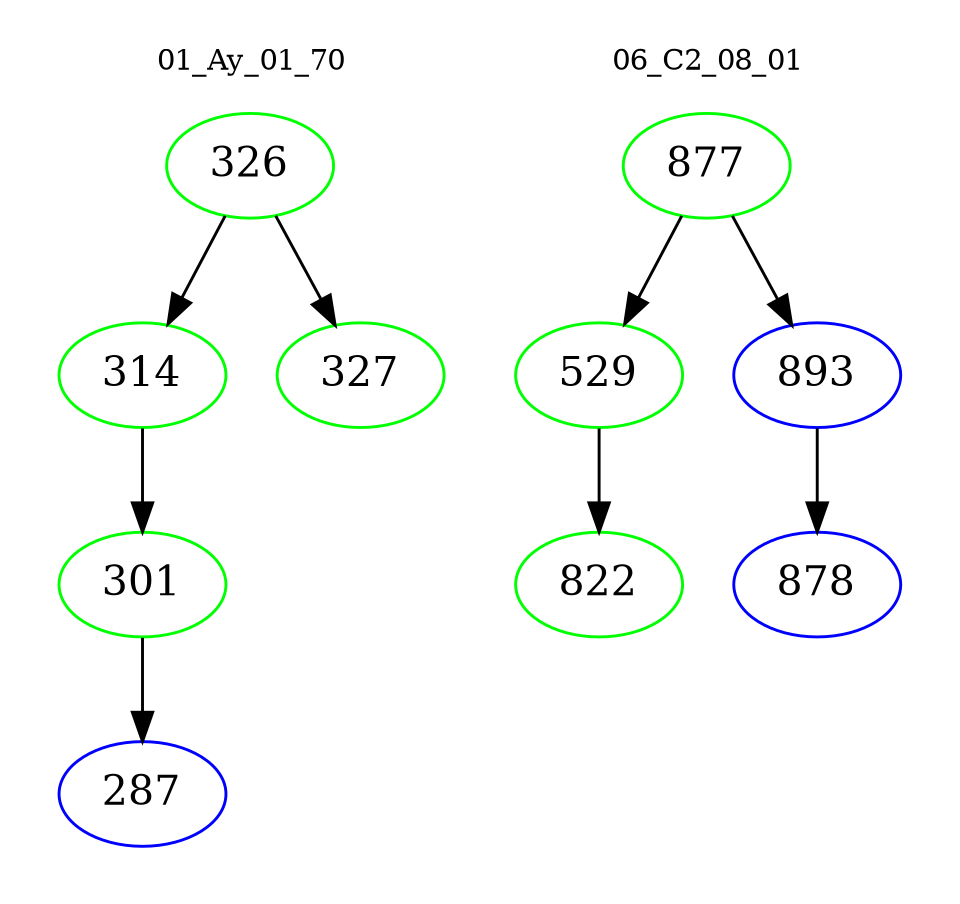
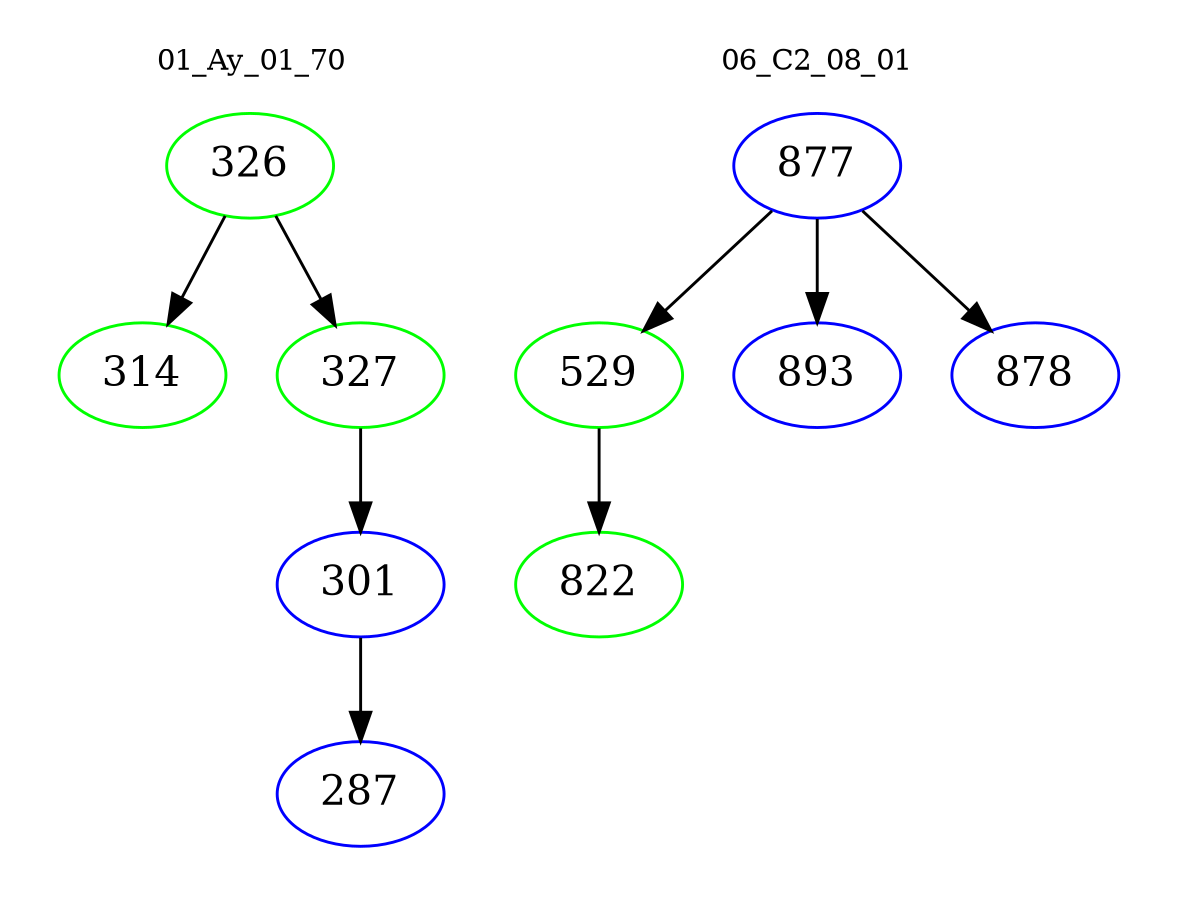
(707, 166) -> (817, 166)
(143, 466) -> (361, 466)
(817, 466) -> (916, 261)
(143, 585) -> (361, 585)
